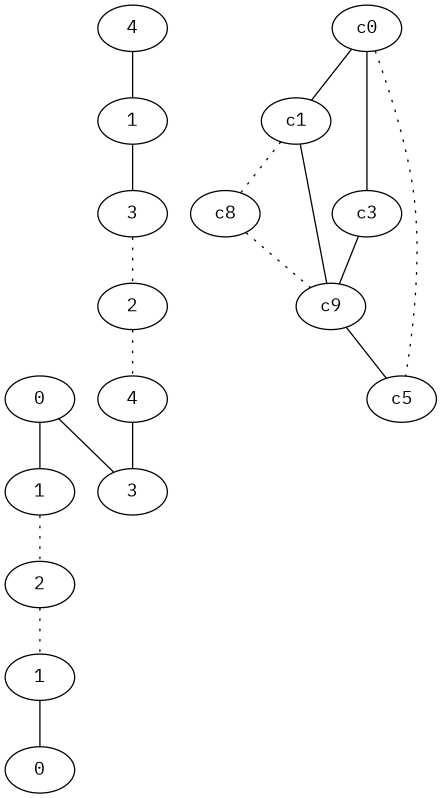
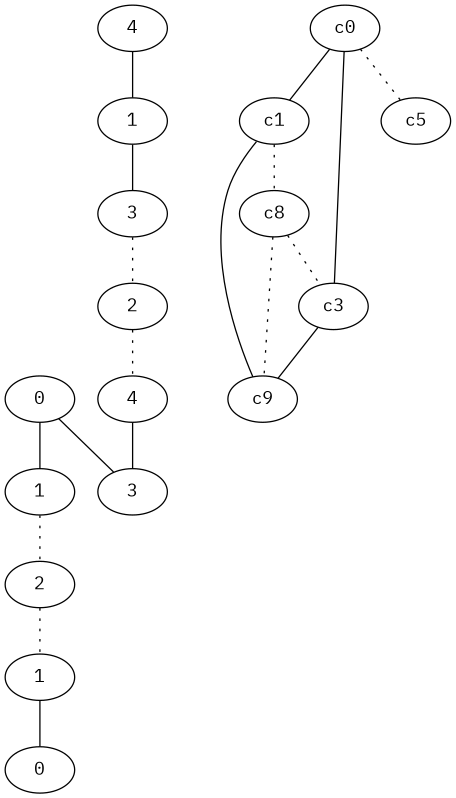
none -> (304, 260)
(366, 353) -> none
